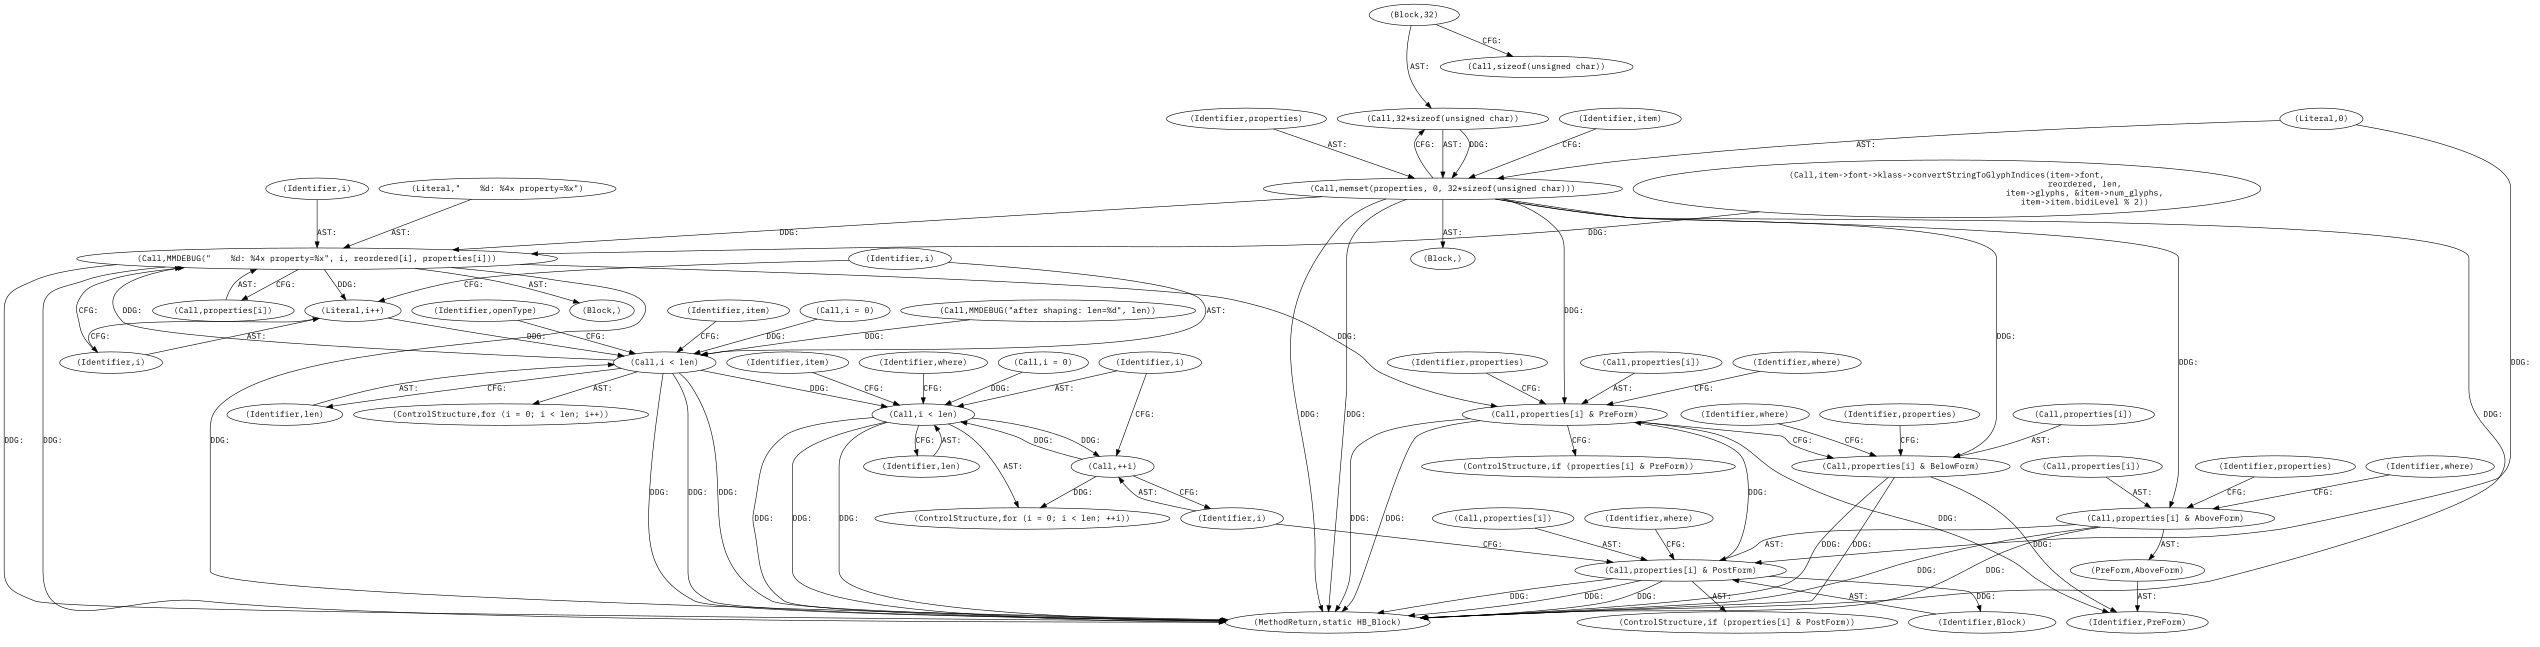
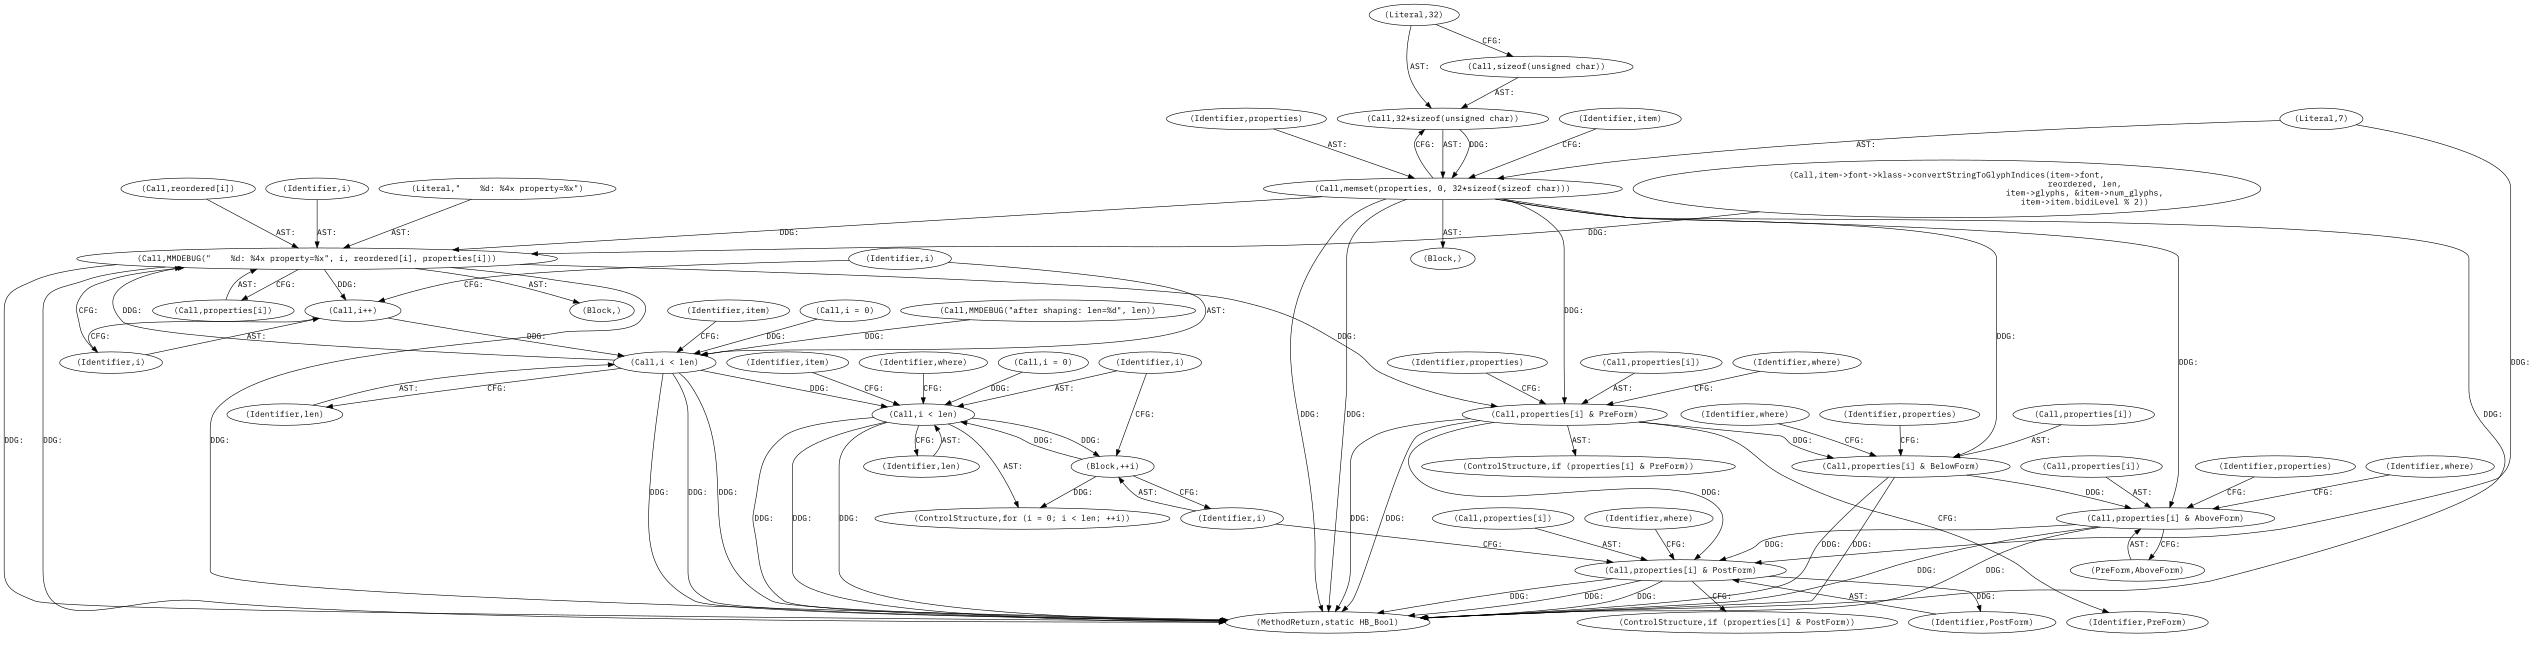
(1414, 15) -> (1414, 15)
none -> (1492, 91)
(2321, 119) -> (2321, 119)
none -> (188, 189)
(1443, 189) -> (1443, 189)
(353, 311) -> (353, 311)
(486, 311) -> none
(501, 415) -> none
(1584, 441) -> (1584, 441)
(1805, 441) -> (1805, 441)
(1743, 460) -> (1537, 495)
(1113, 467) -> (1113, 467)
(1951, 519) -> (1951, 519)
(2021, 533) -> (2046, 488)
(1777, 544) -> (1777, 544)
(2173, 544) -> (2173, 544)
(2137, 593) -> (2128, 545)
(1725, 596) -> (1725, 596)
(1328, 622) -> (1328, 622)
(1982, 622) -> (1982, 622)
